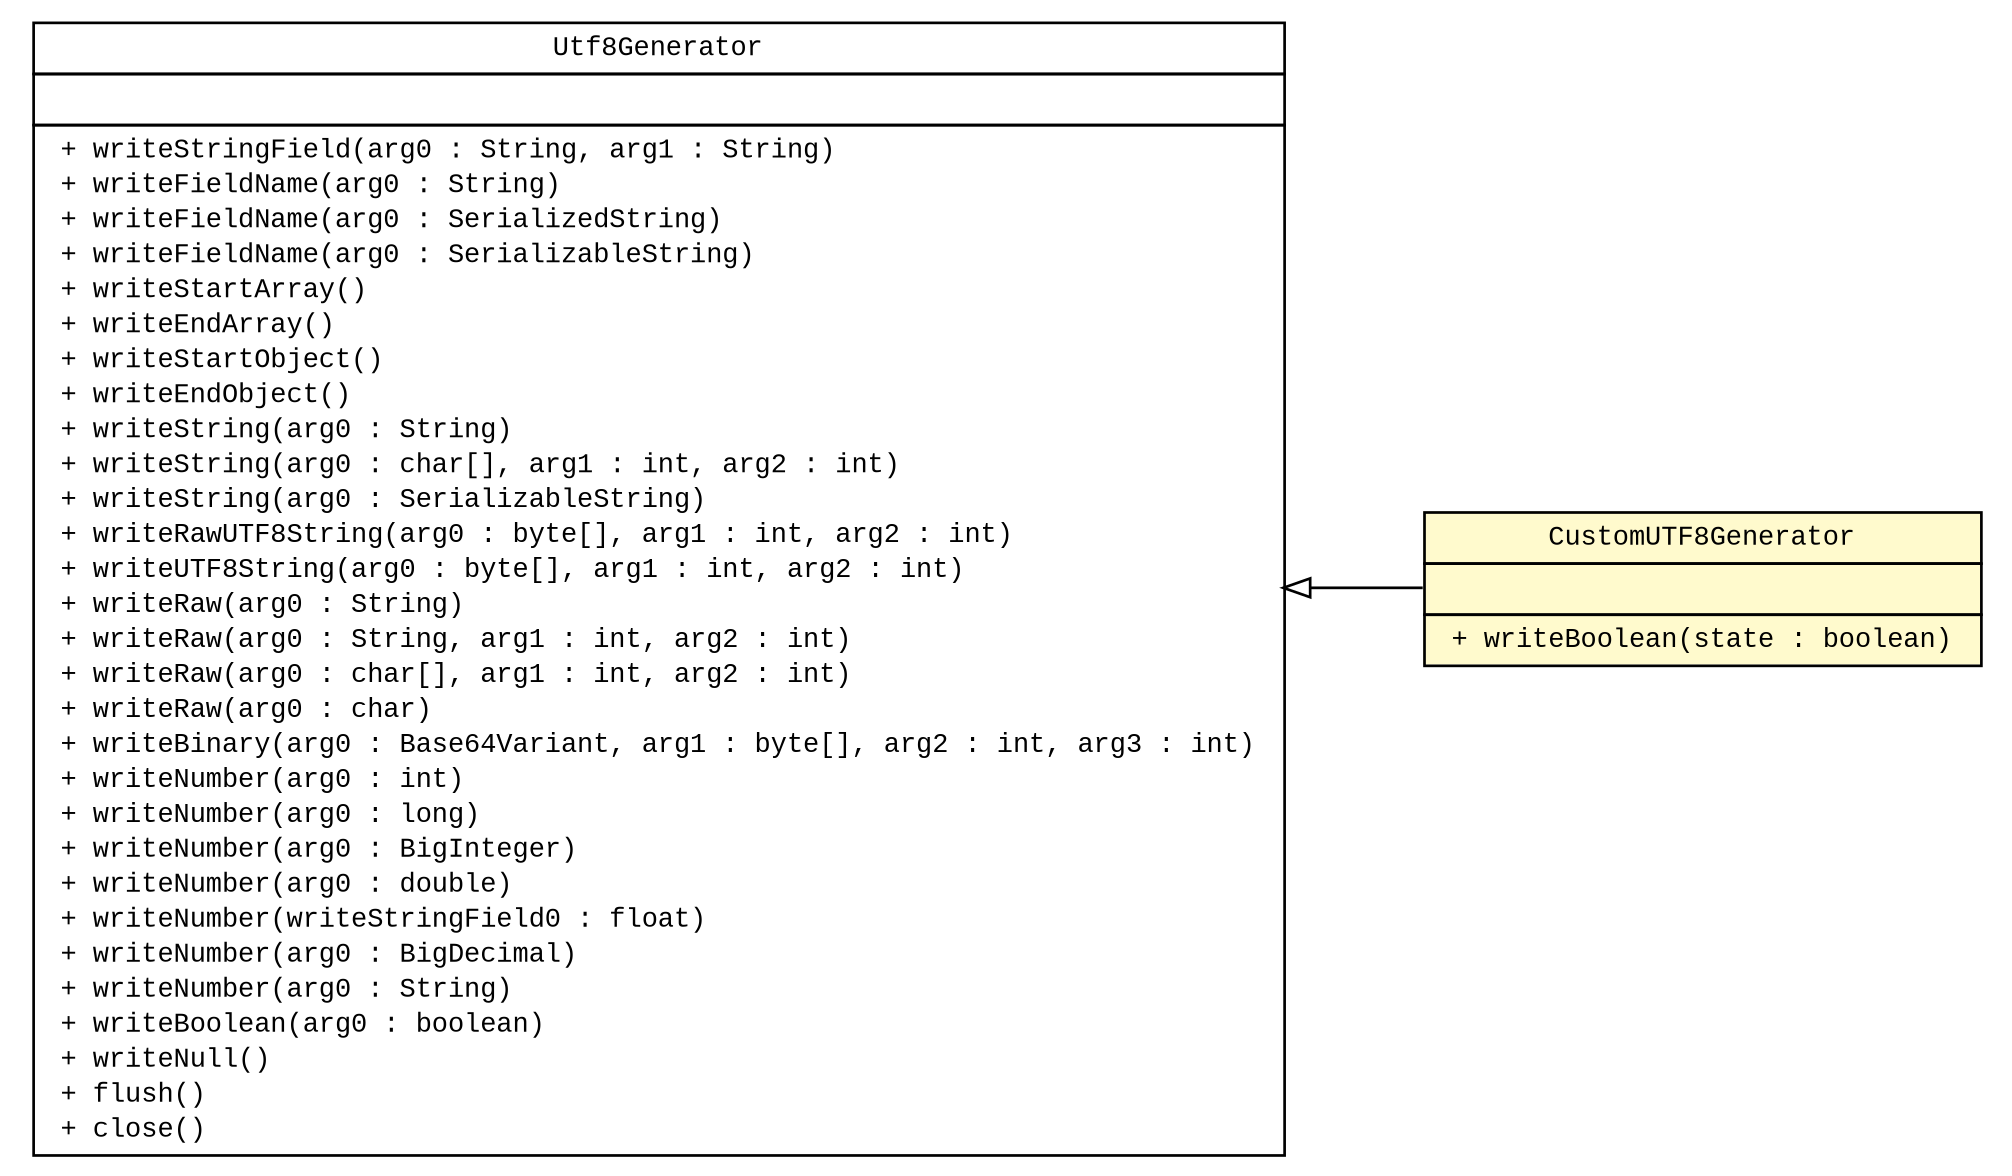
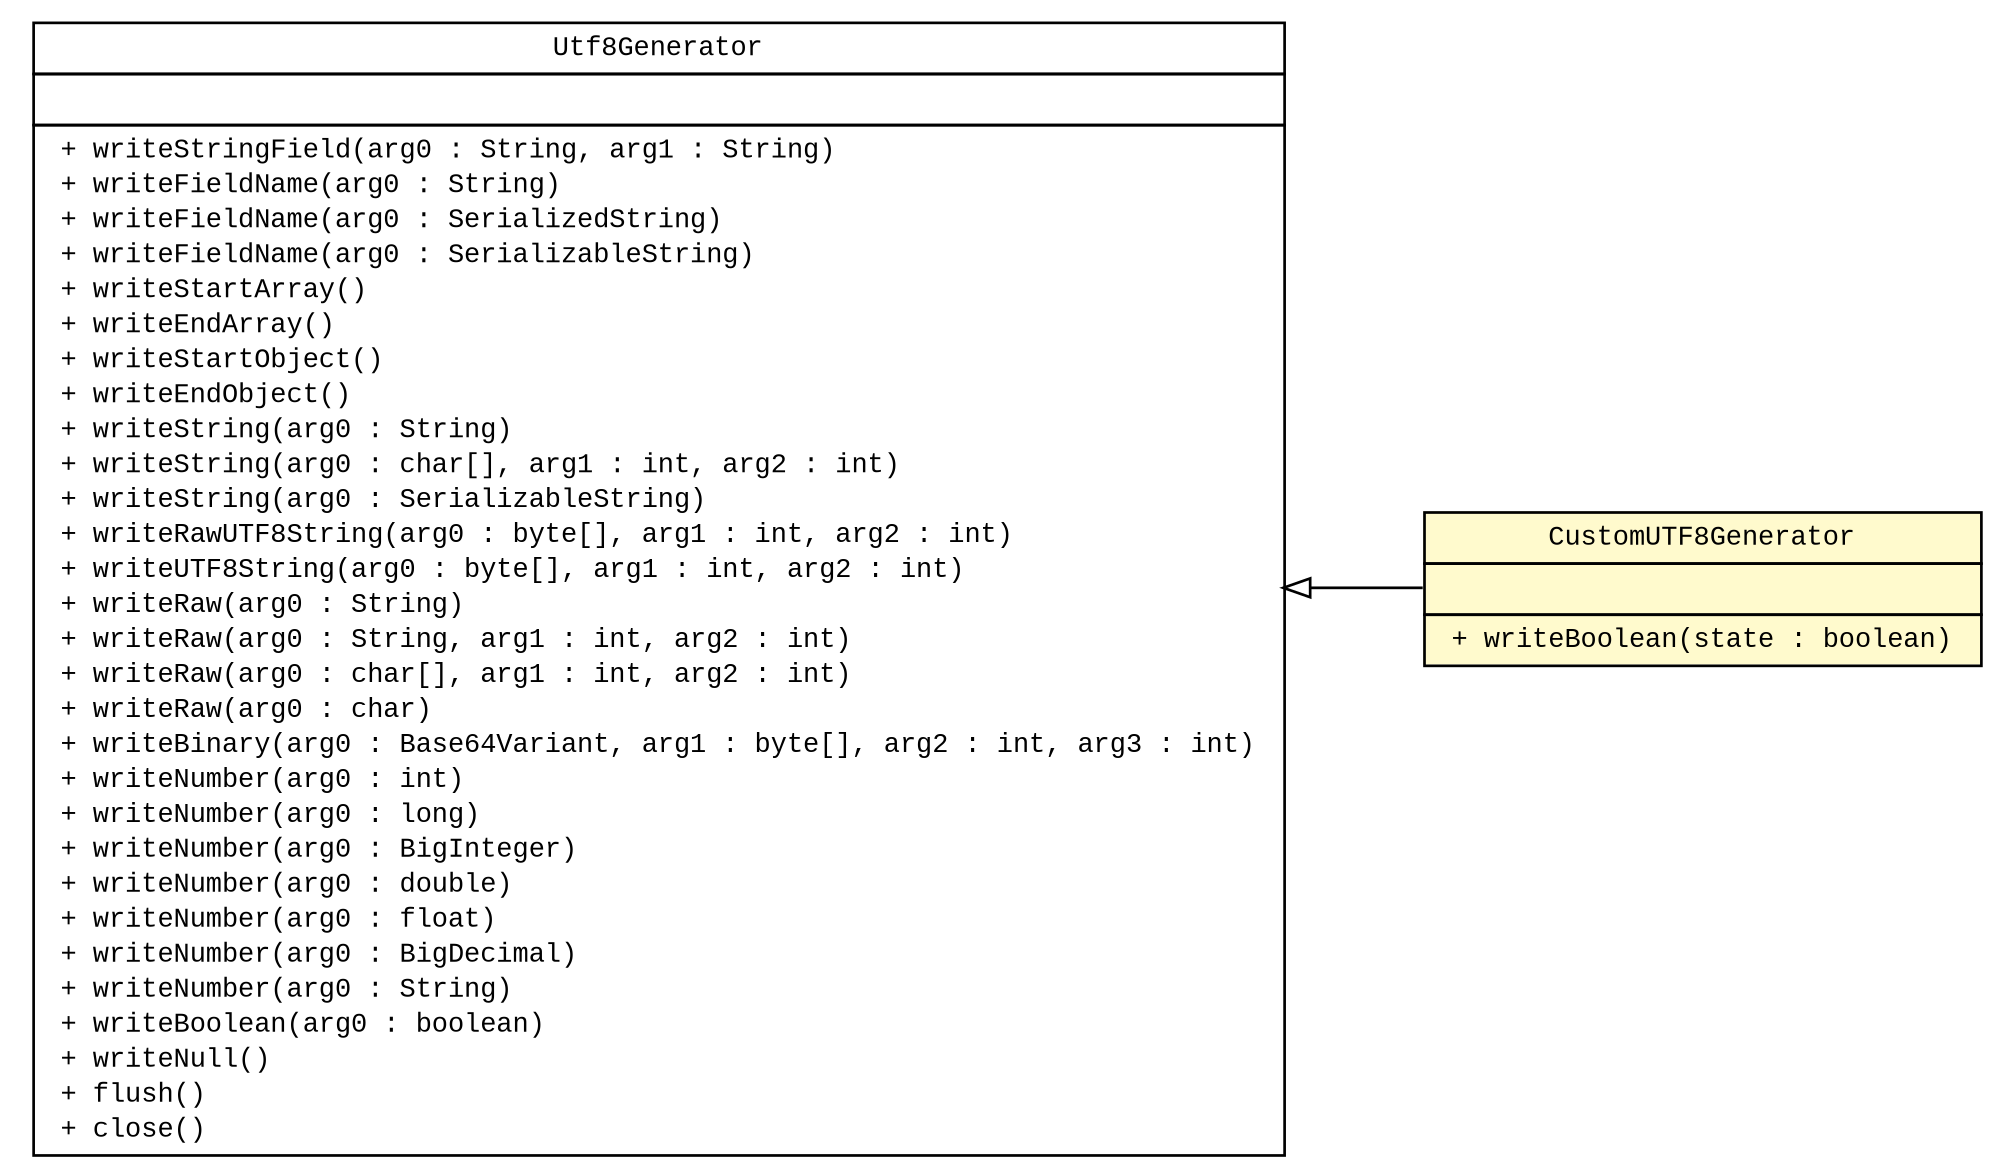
(385, 919) -> (280, 919)
